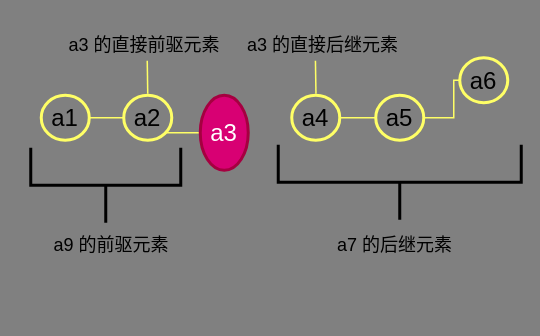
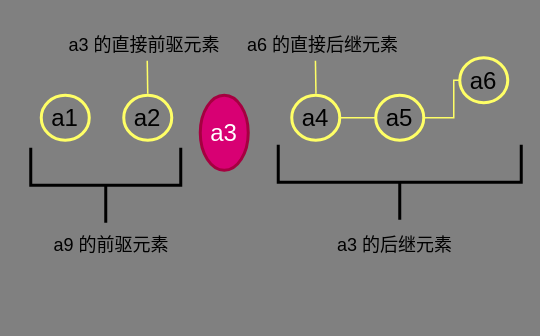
(323, 46) -> (323, 46)
(183, 133) -> none
(395, 245) -> (395, 245)
